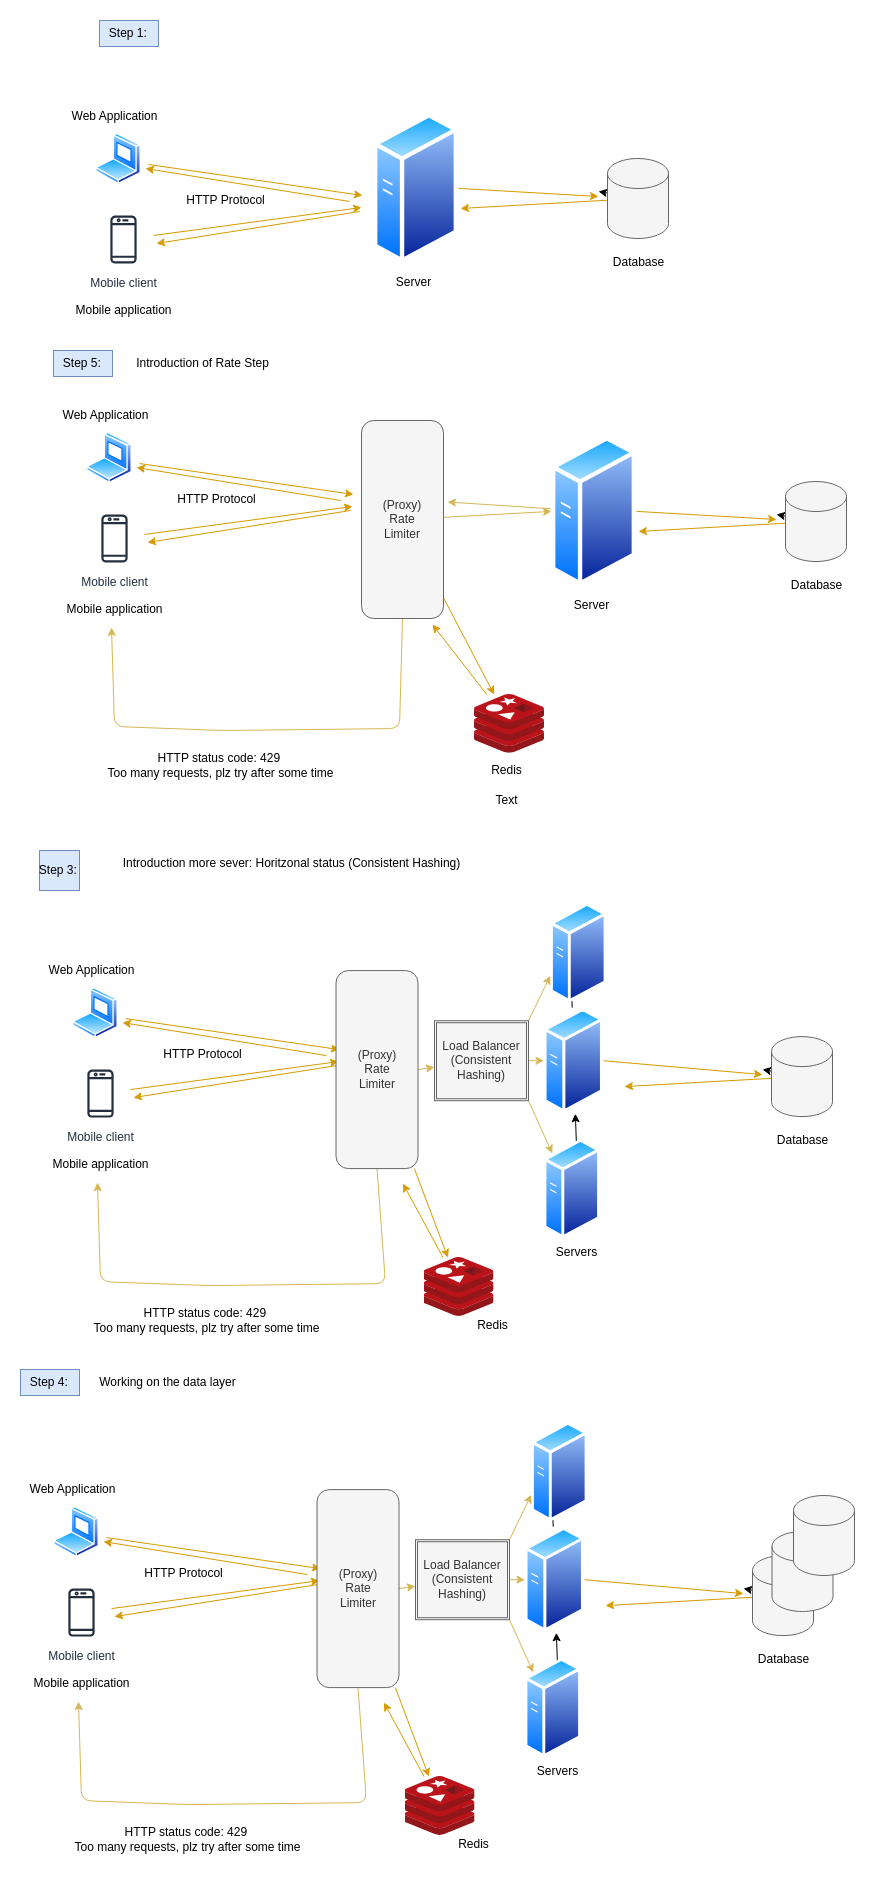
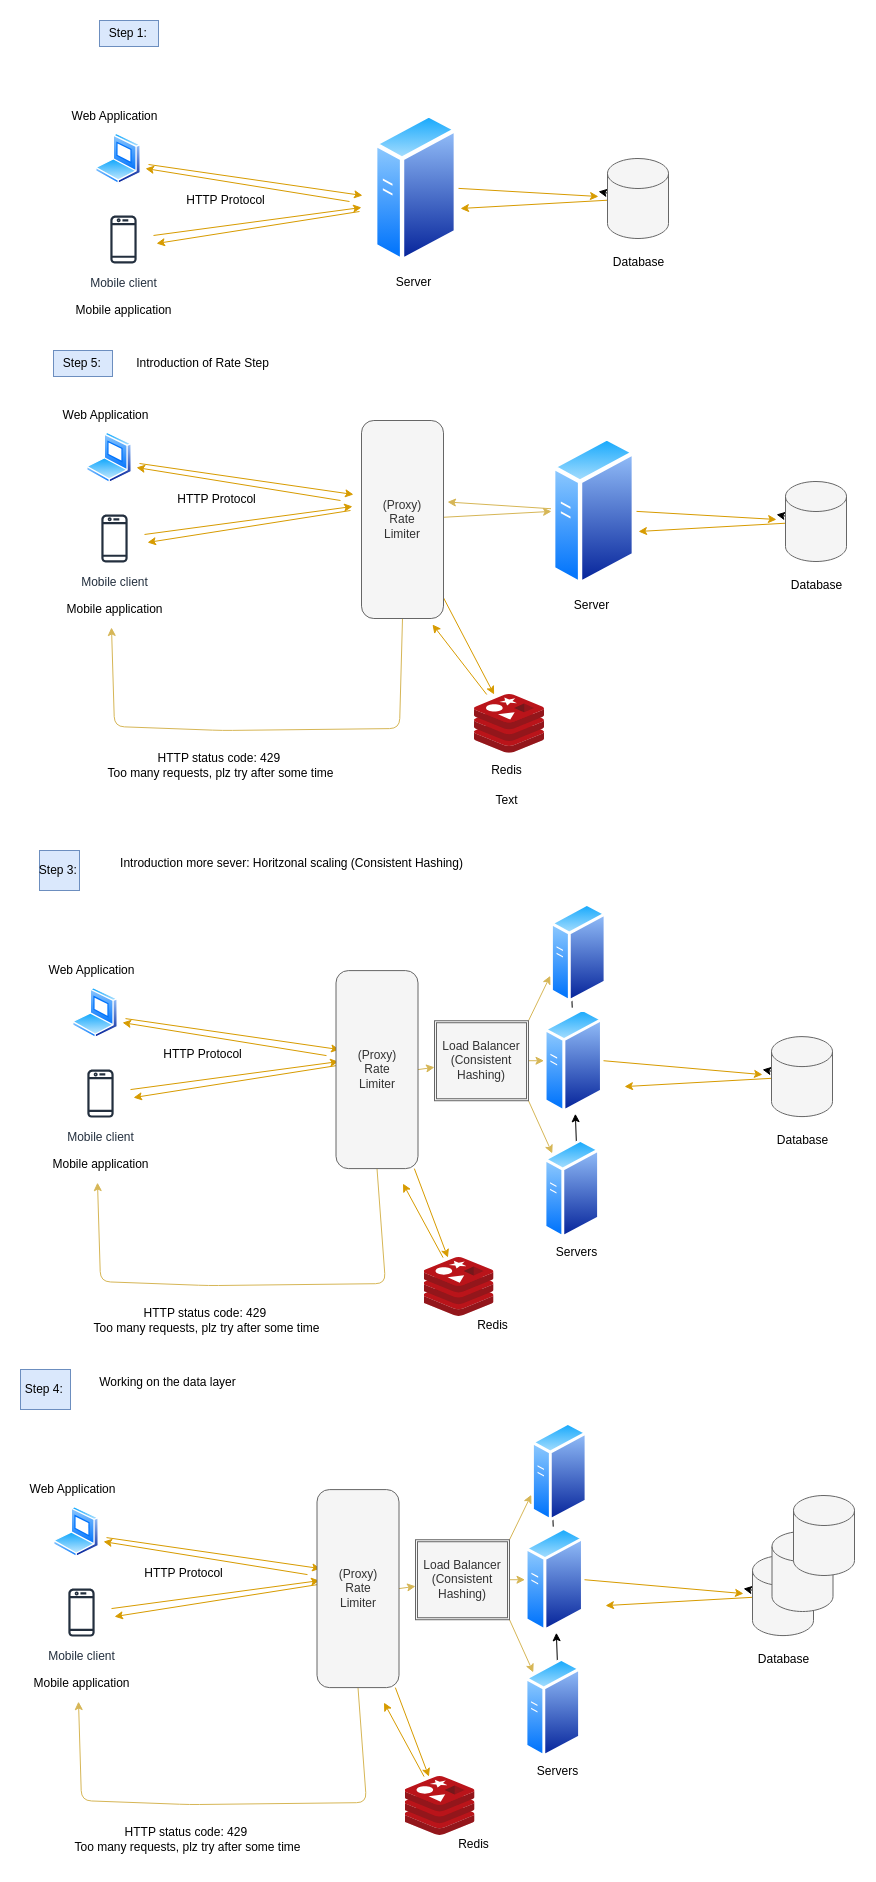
(292, 864) -> (292, 864)
(50, 1383) -> (46, 1390)
